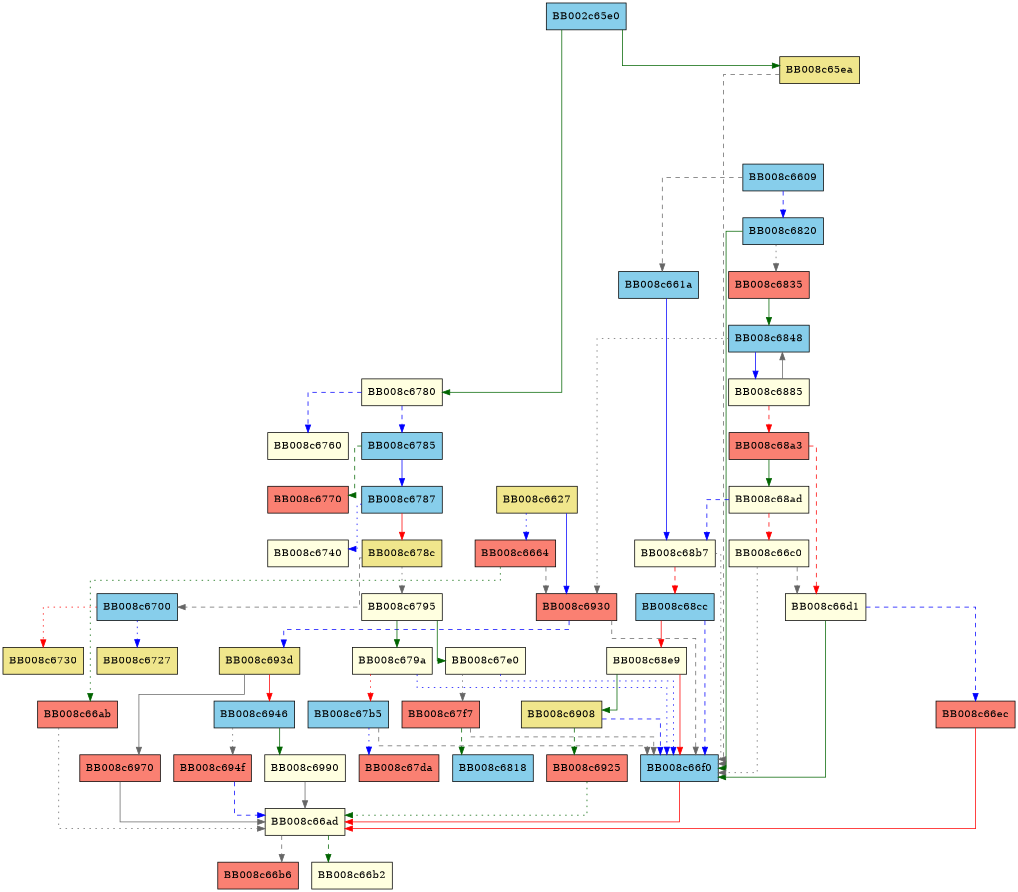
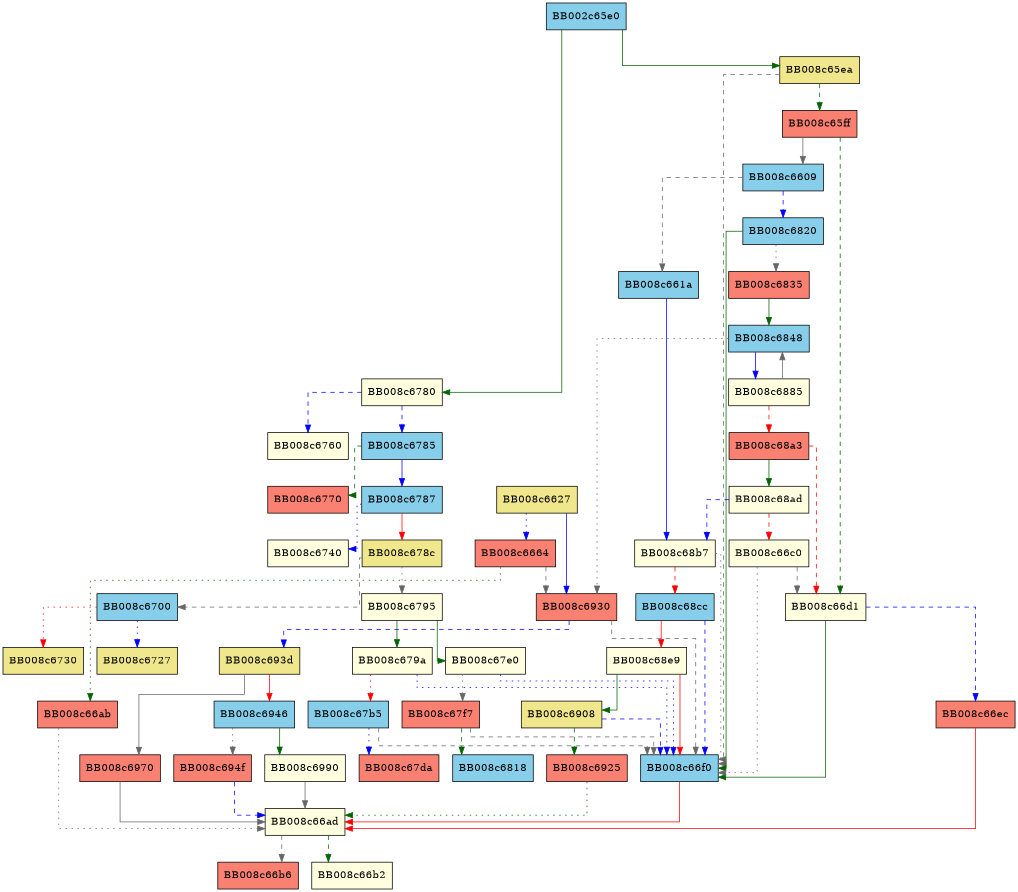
none -> (820, 124)
